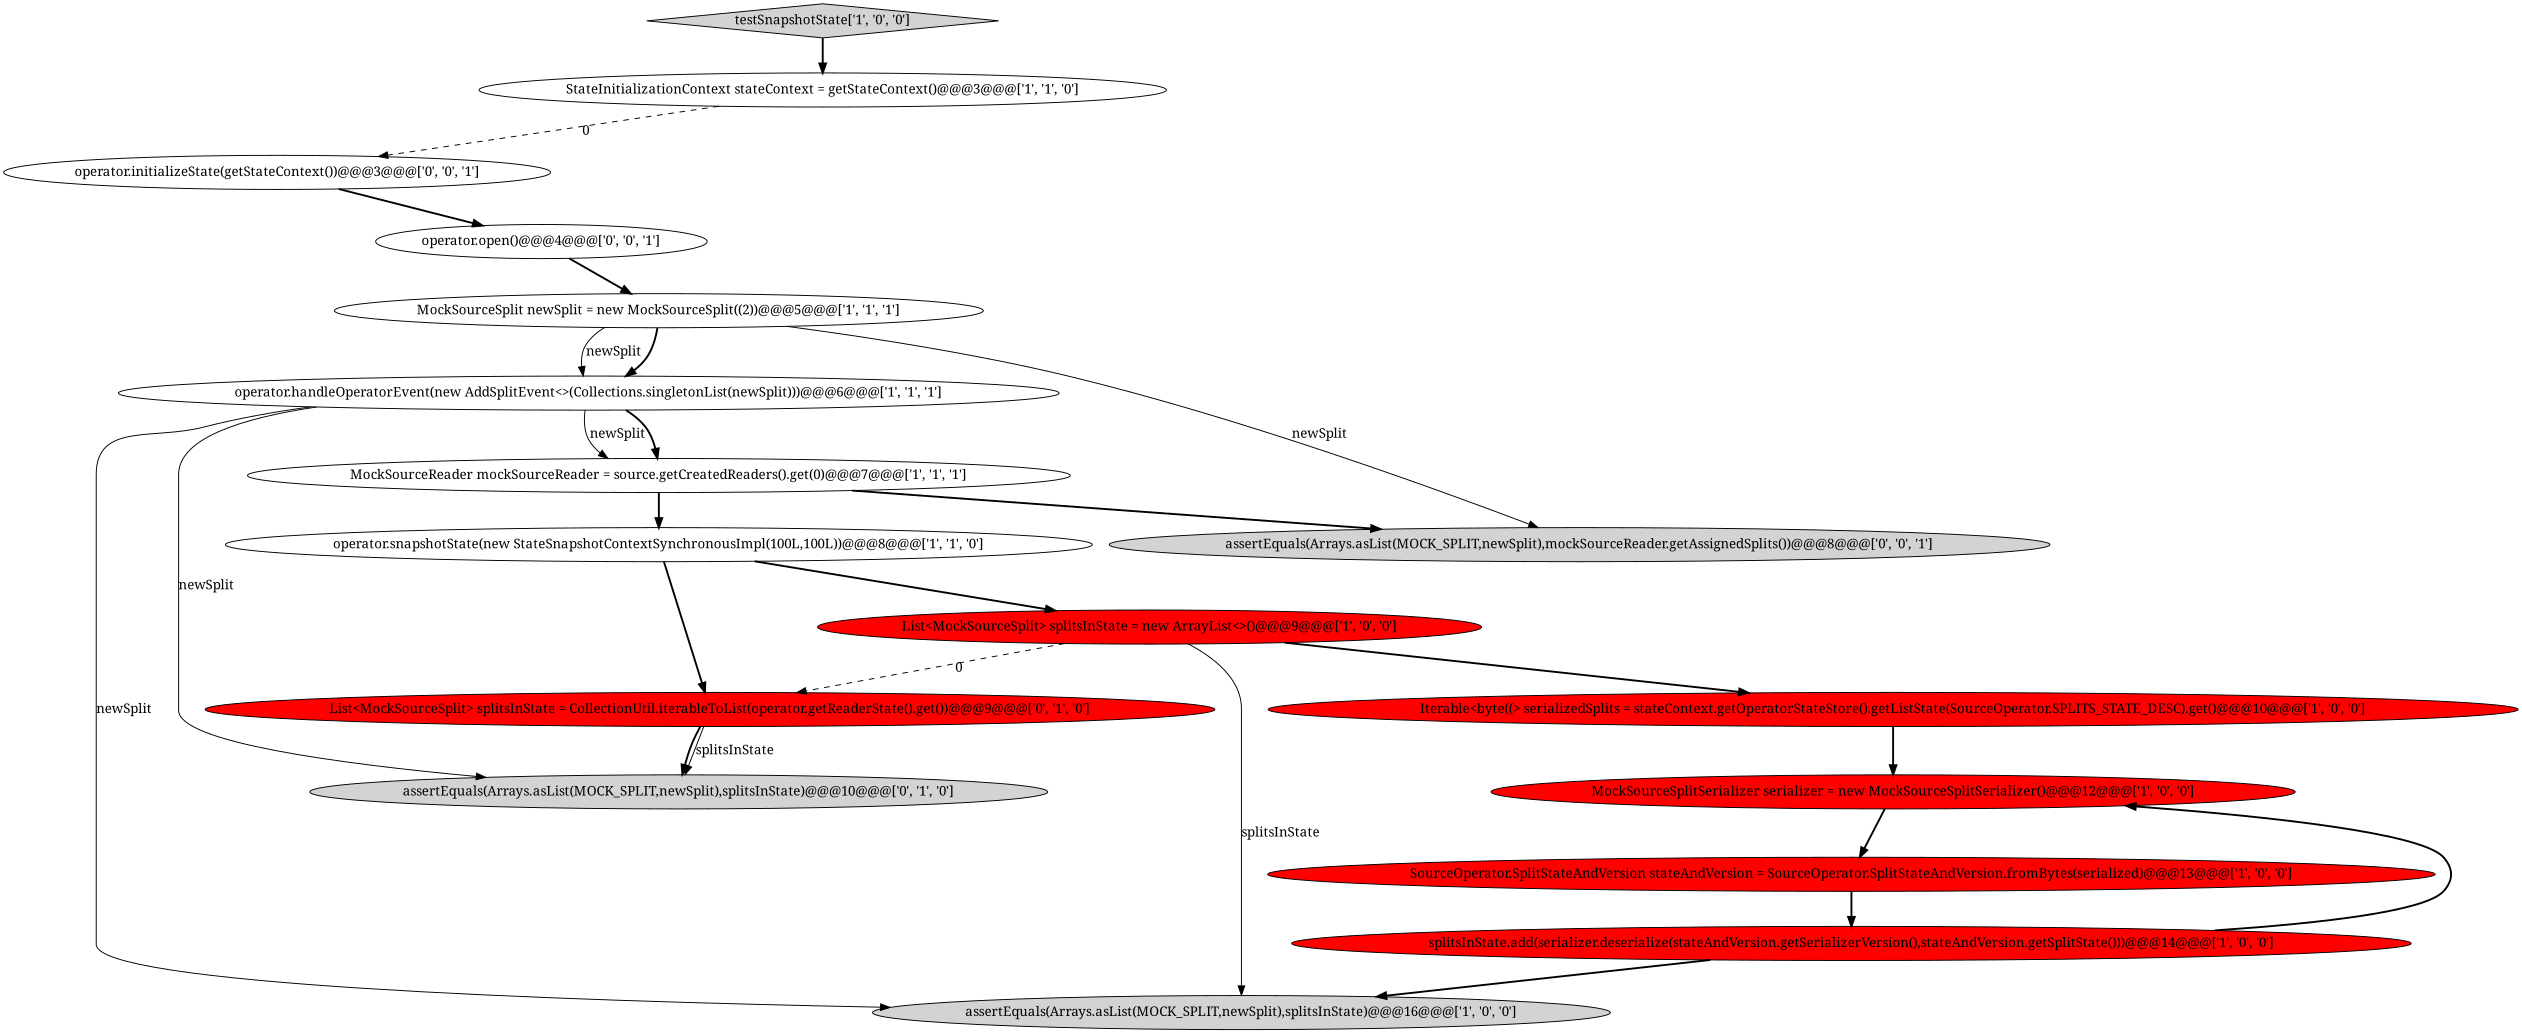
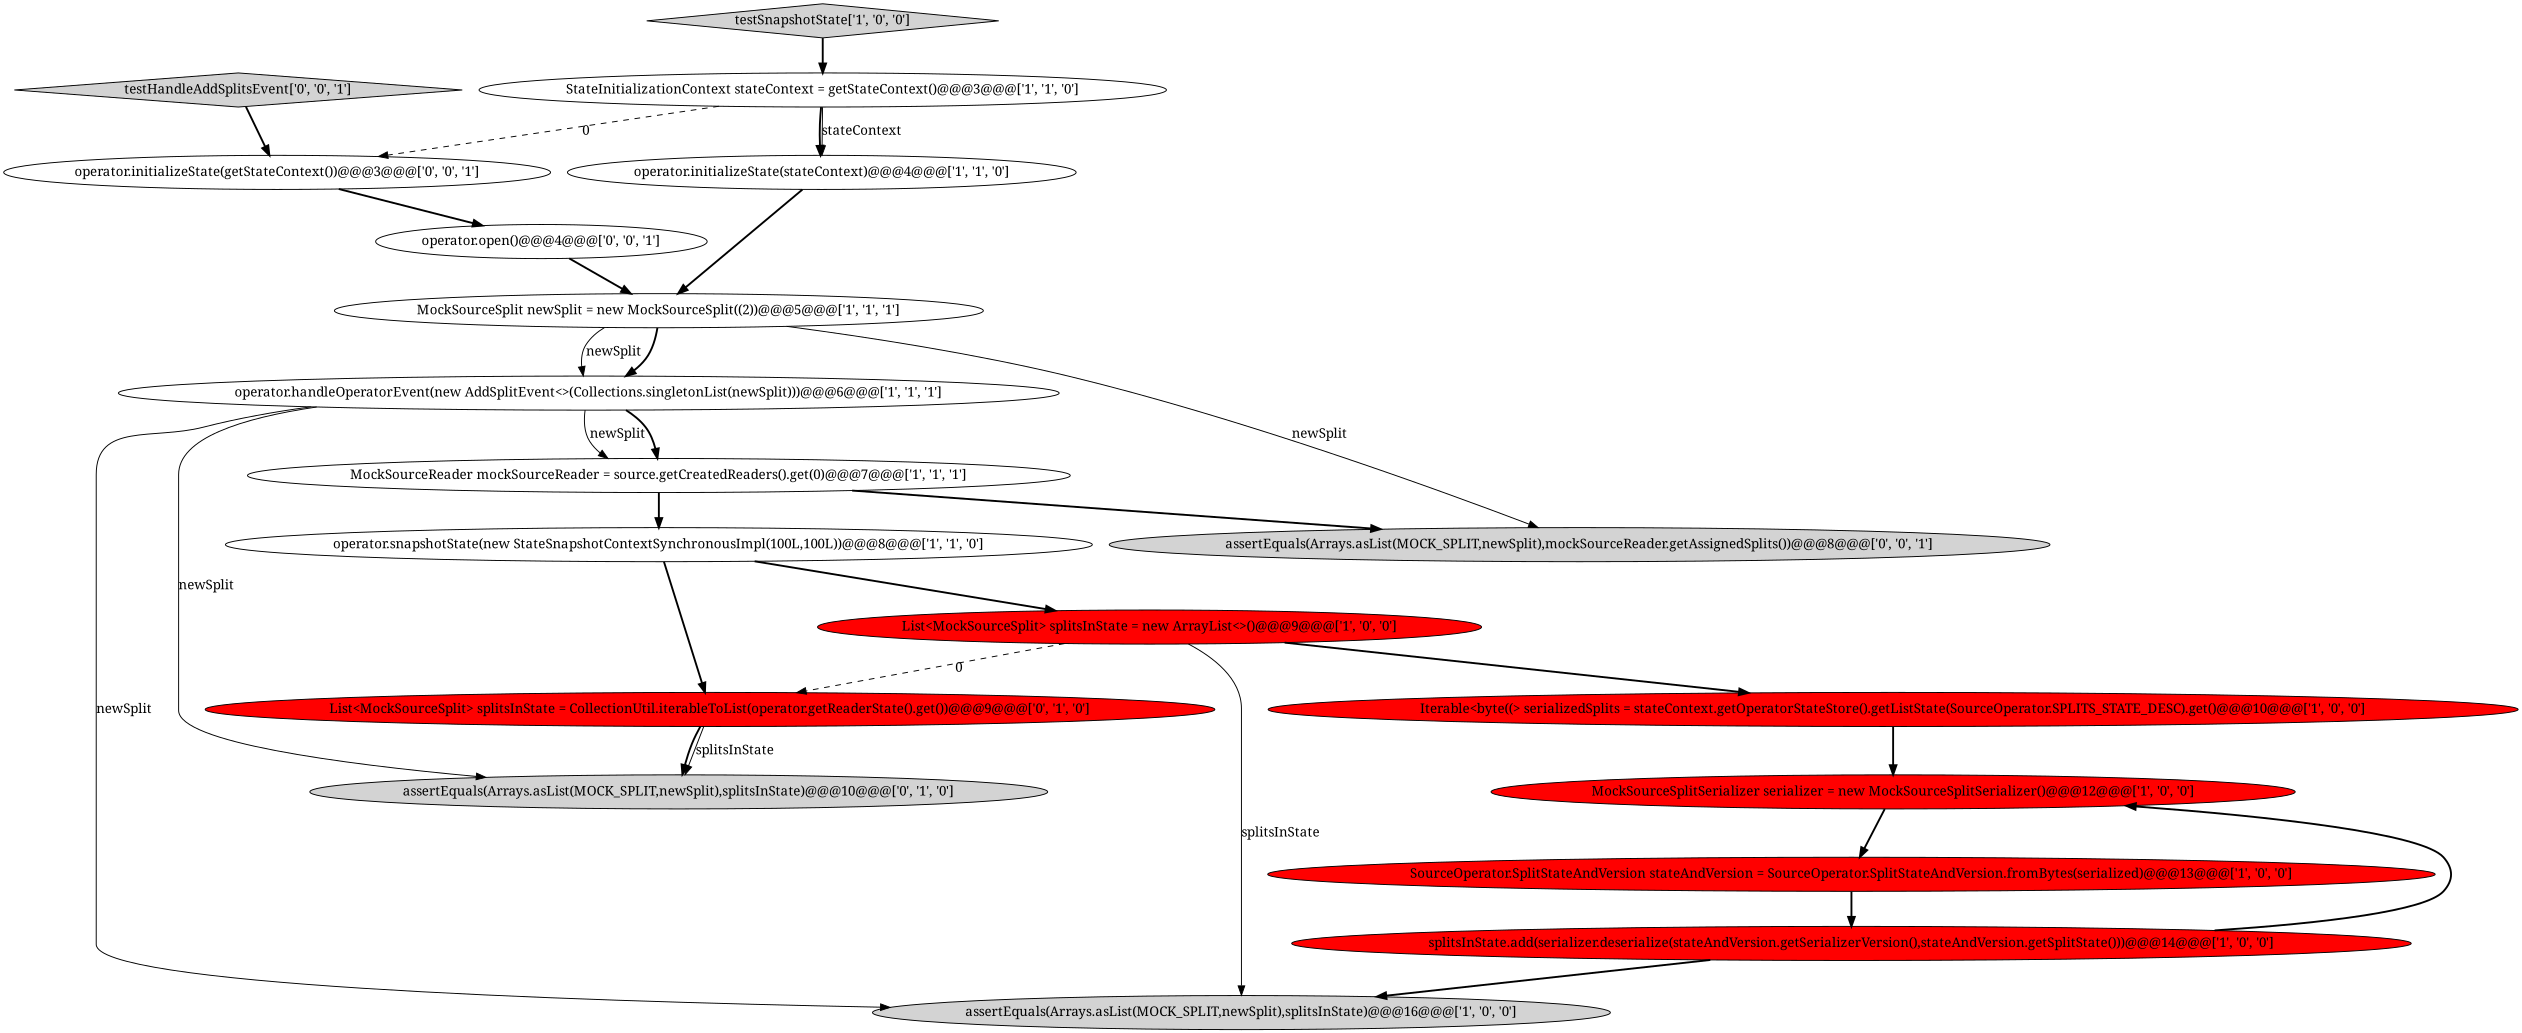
none -> (238, 90)
none -> (822, 172)
